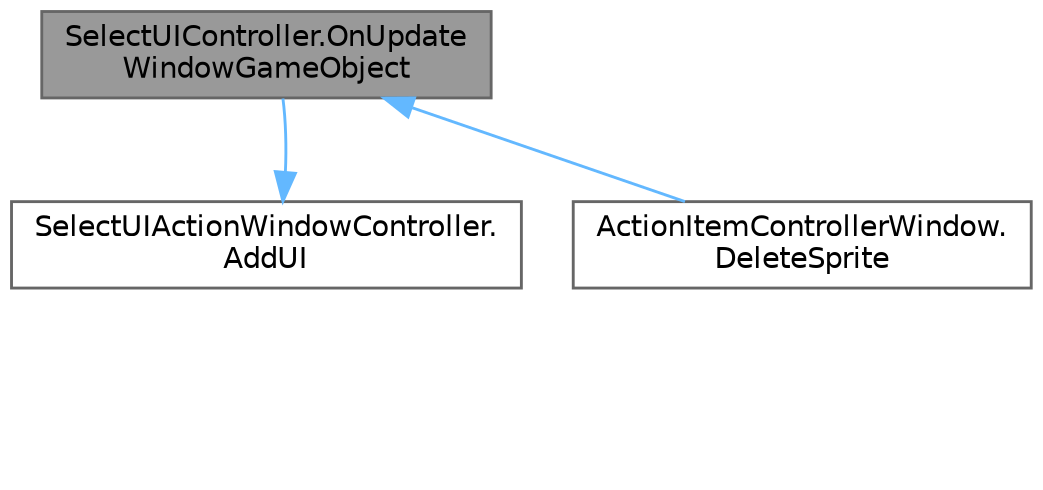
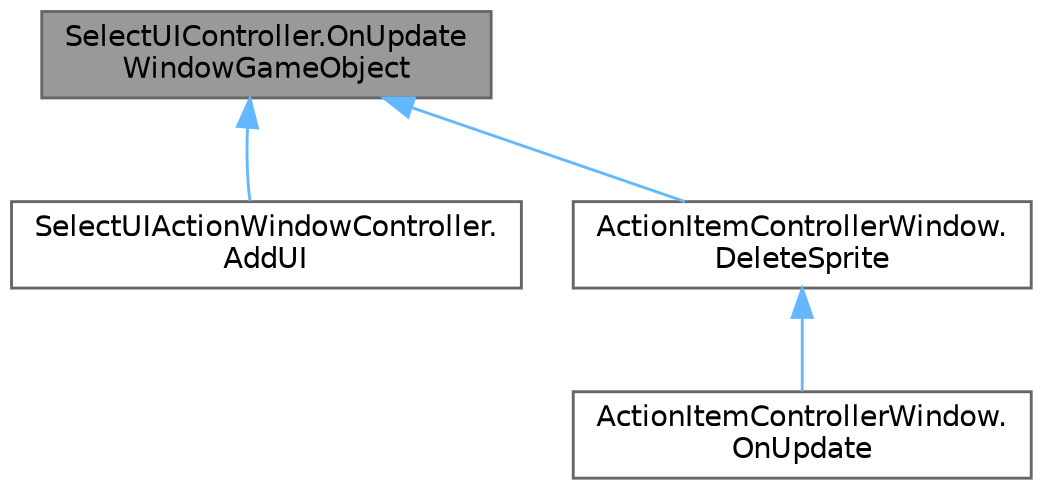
(286, 135) -> (247, 164)
none -> (802, 435)
